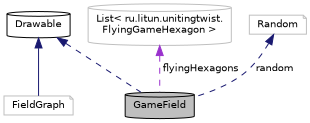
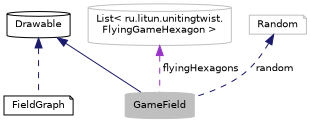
(103, 68) -> (103, 68)
(39, 72) -> (39, 72)
(39, 105) -> (39, 105)
(160, 105) -> (160, 105)
